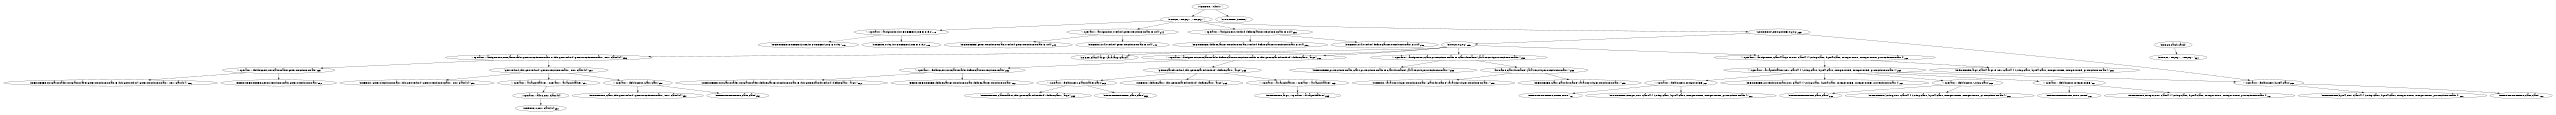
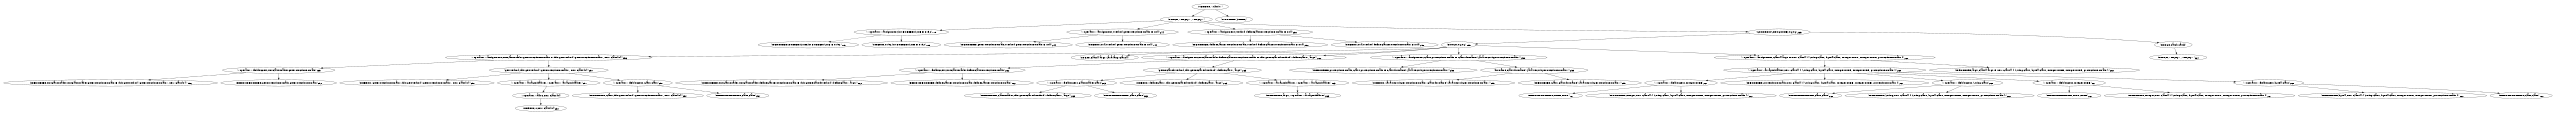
(2025, 55) -> (1984, 34)
